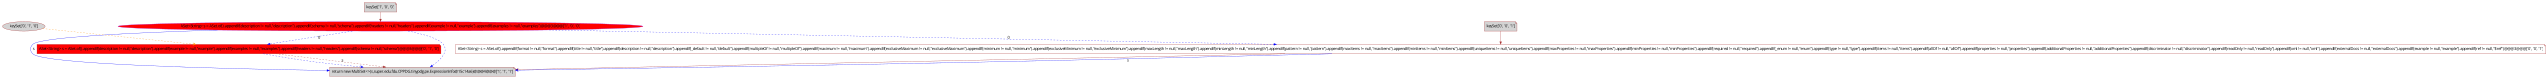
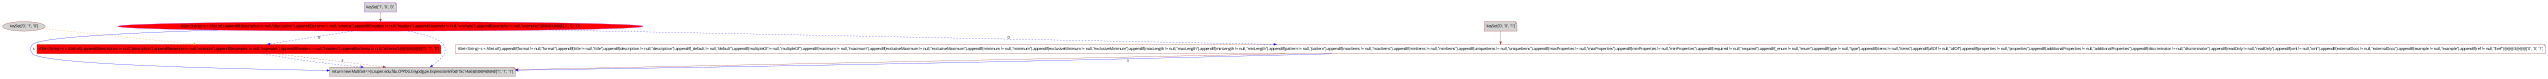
(380, 7) -> (380, 7)
